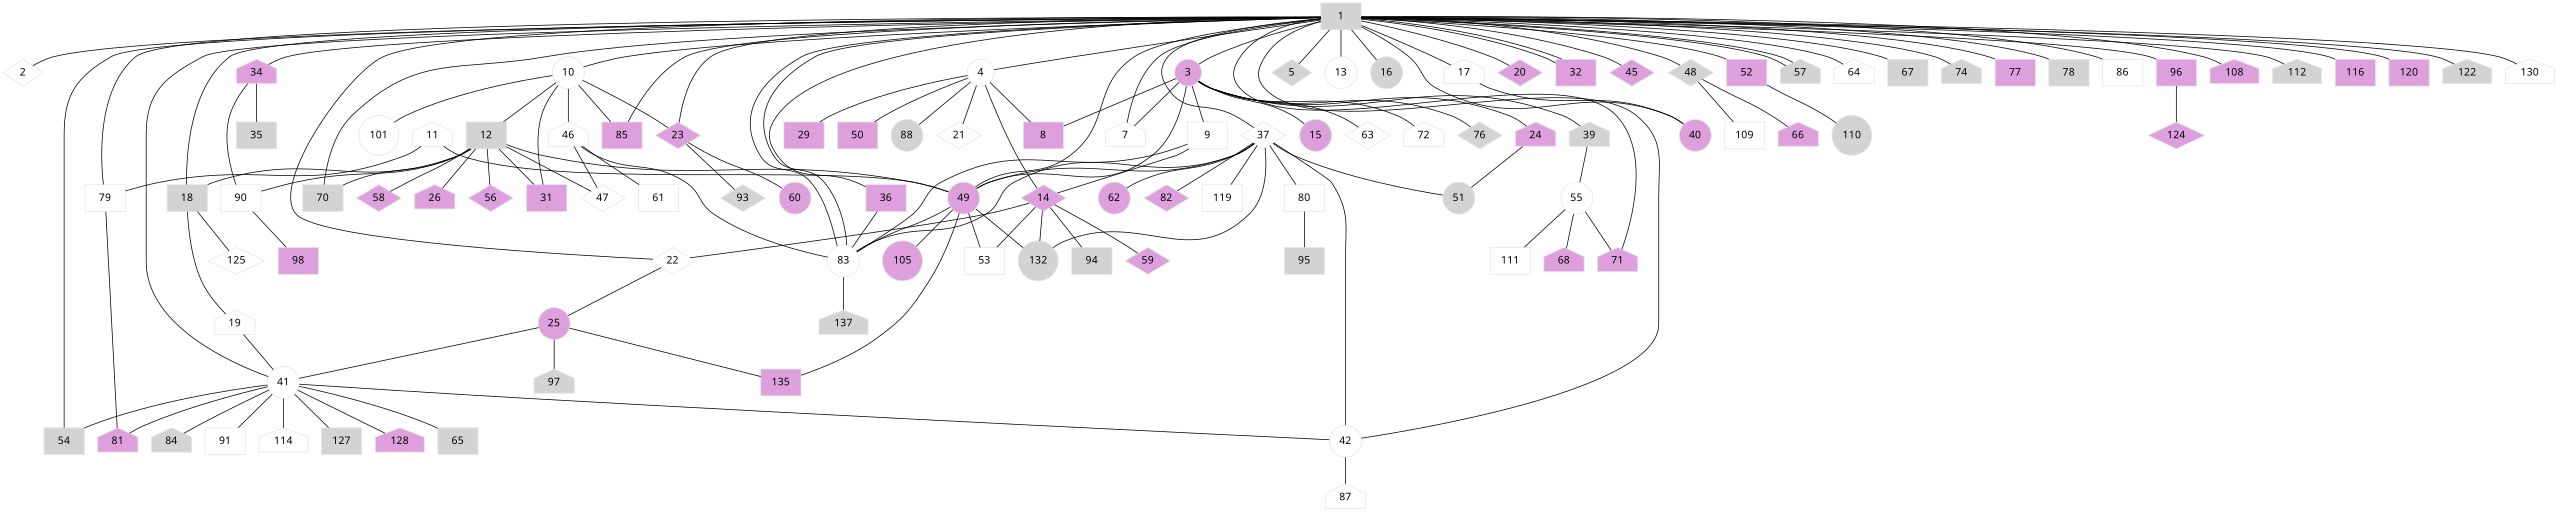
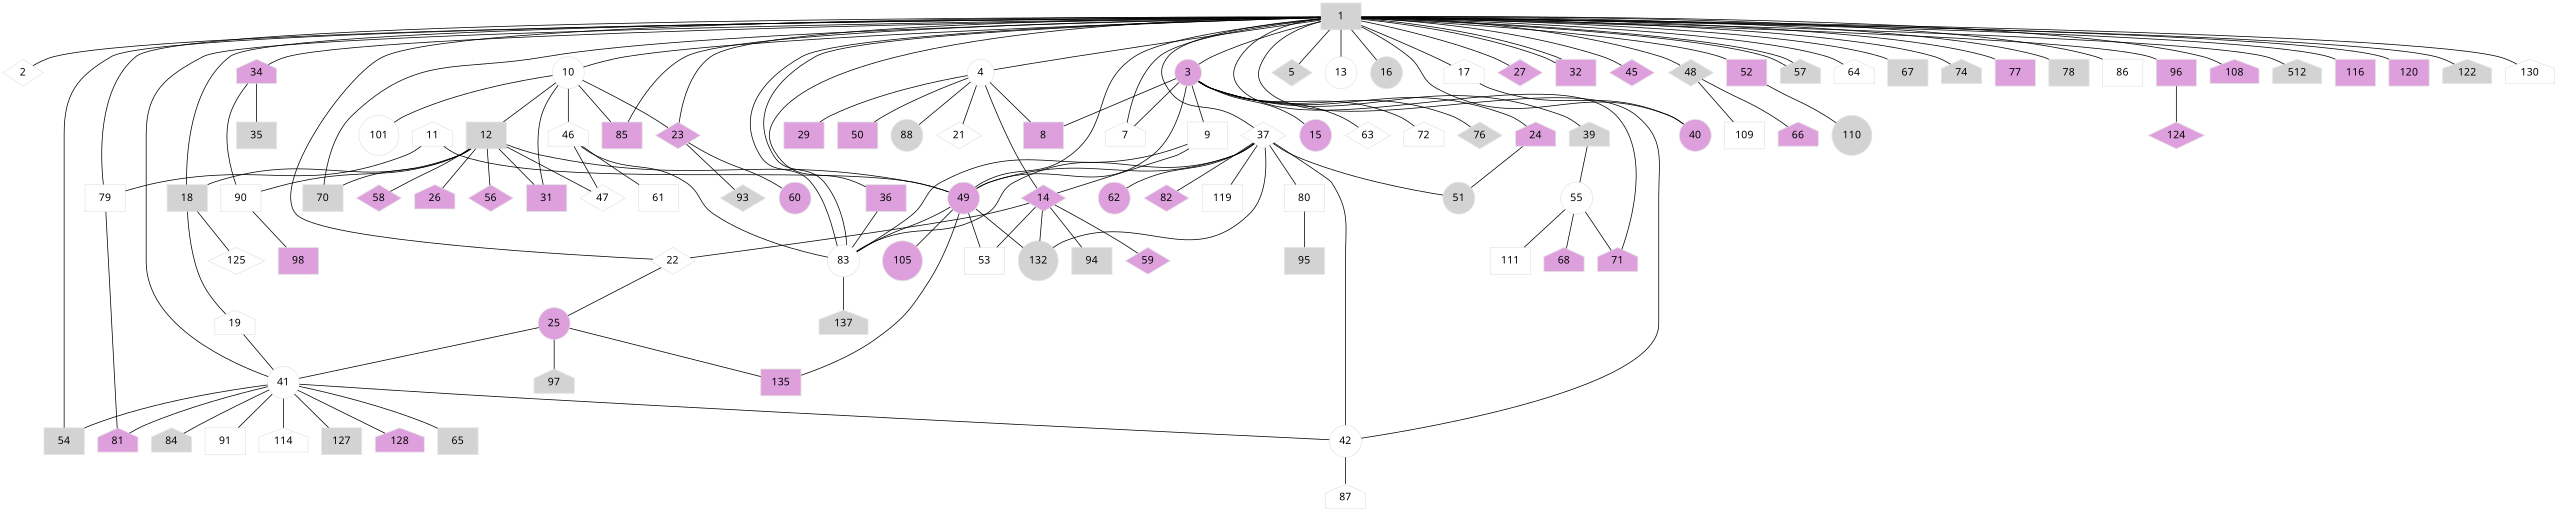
(1520, 73) -> (1520, 73)
(2297, 73) -> (2297, 73)
